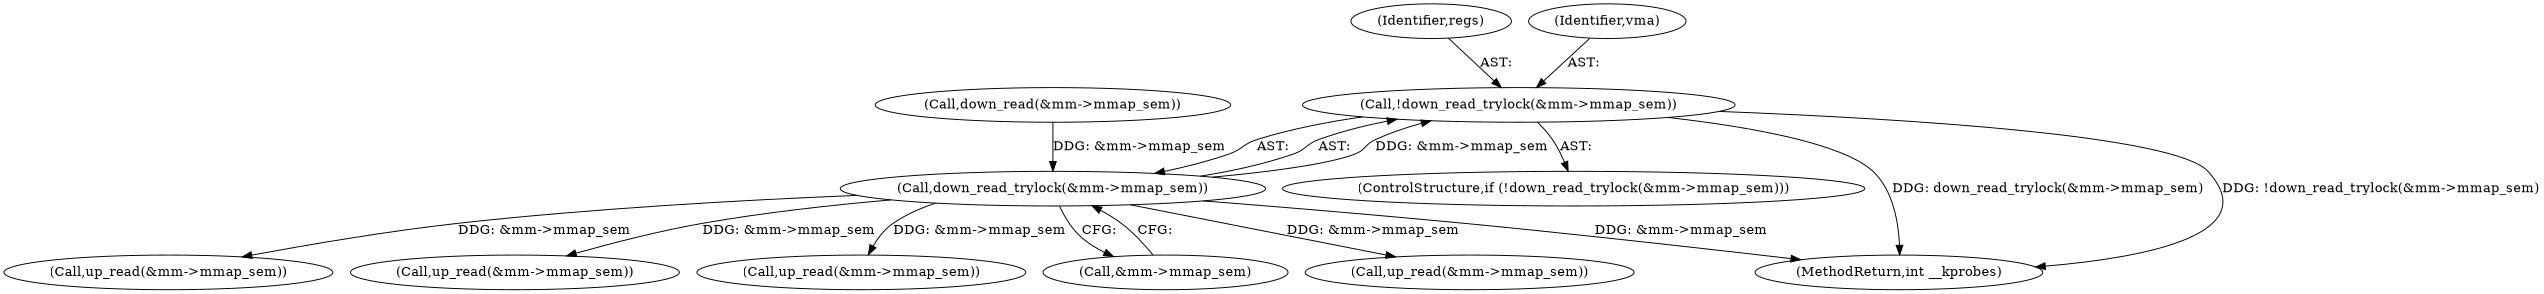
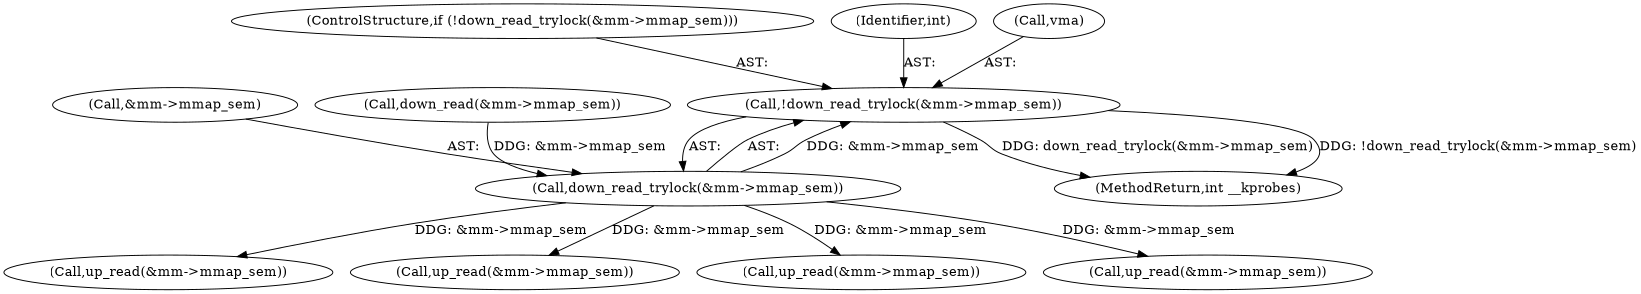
(1431, 21) -> (904, 21)
(1607, 21) -> (1049, 21)
(1553, 141) -> (709, 62)
(1497, 227) -> none
(1157, 231) -> (466, 147)
(1078, 234) -> none
